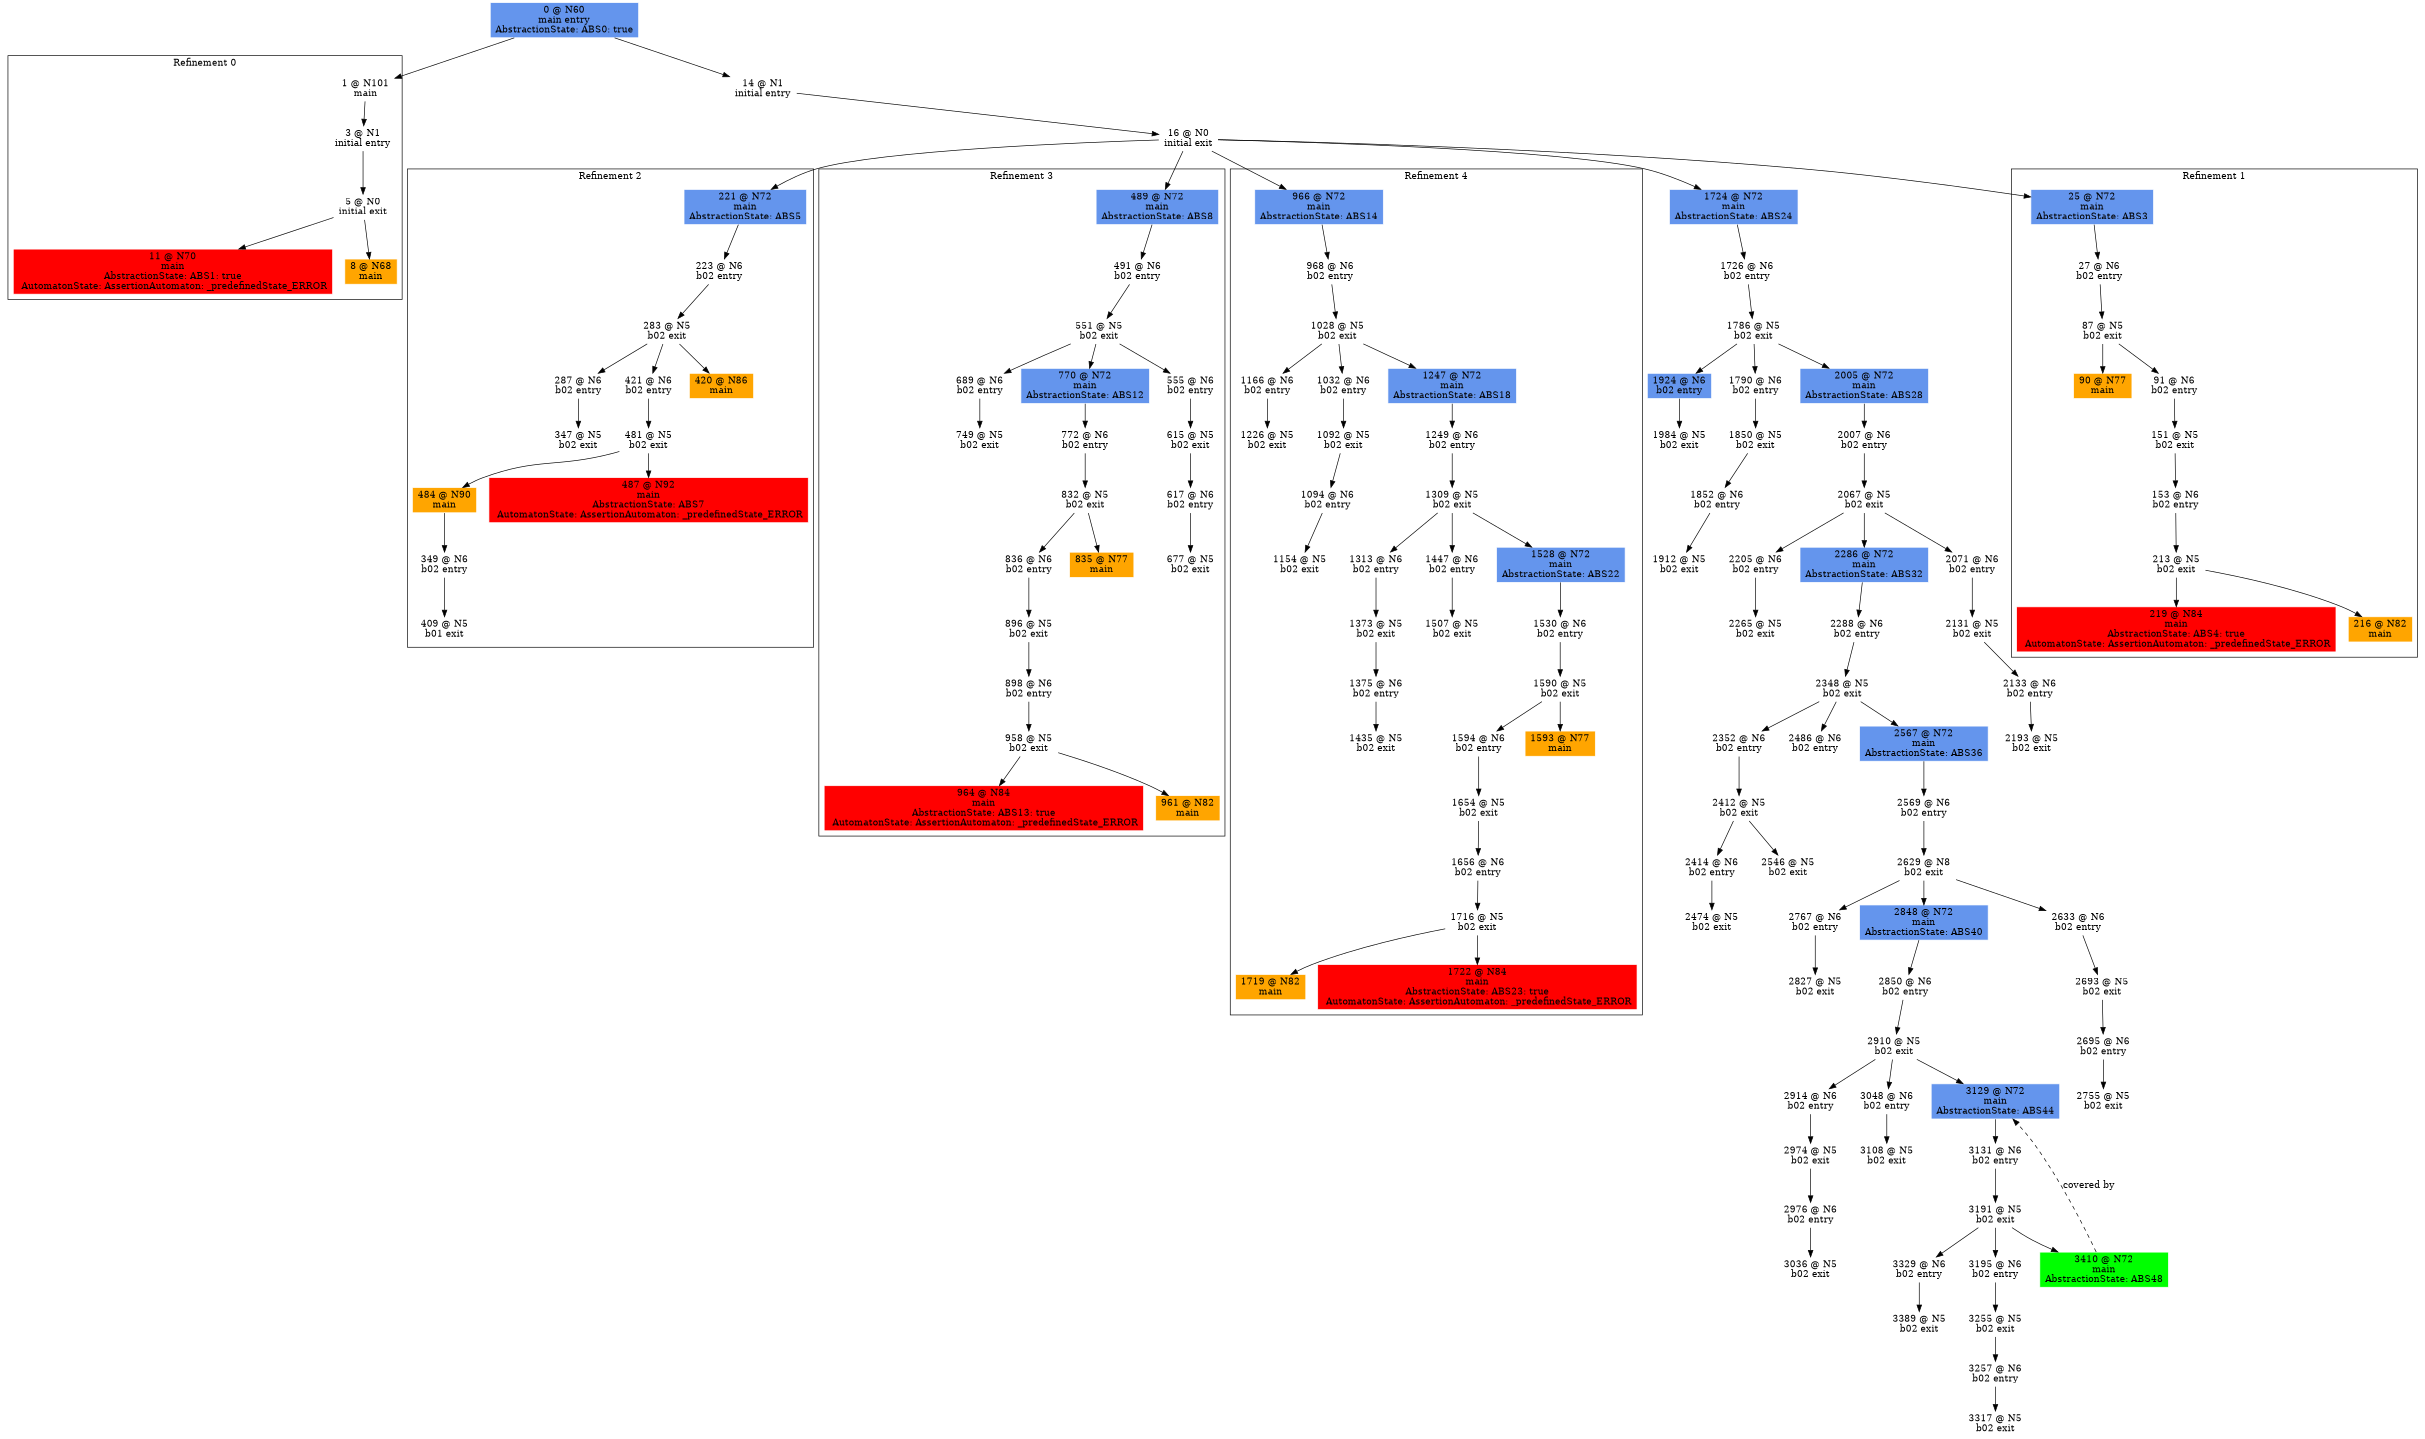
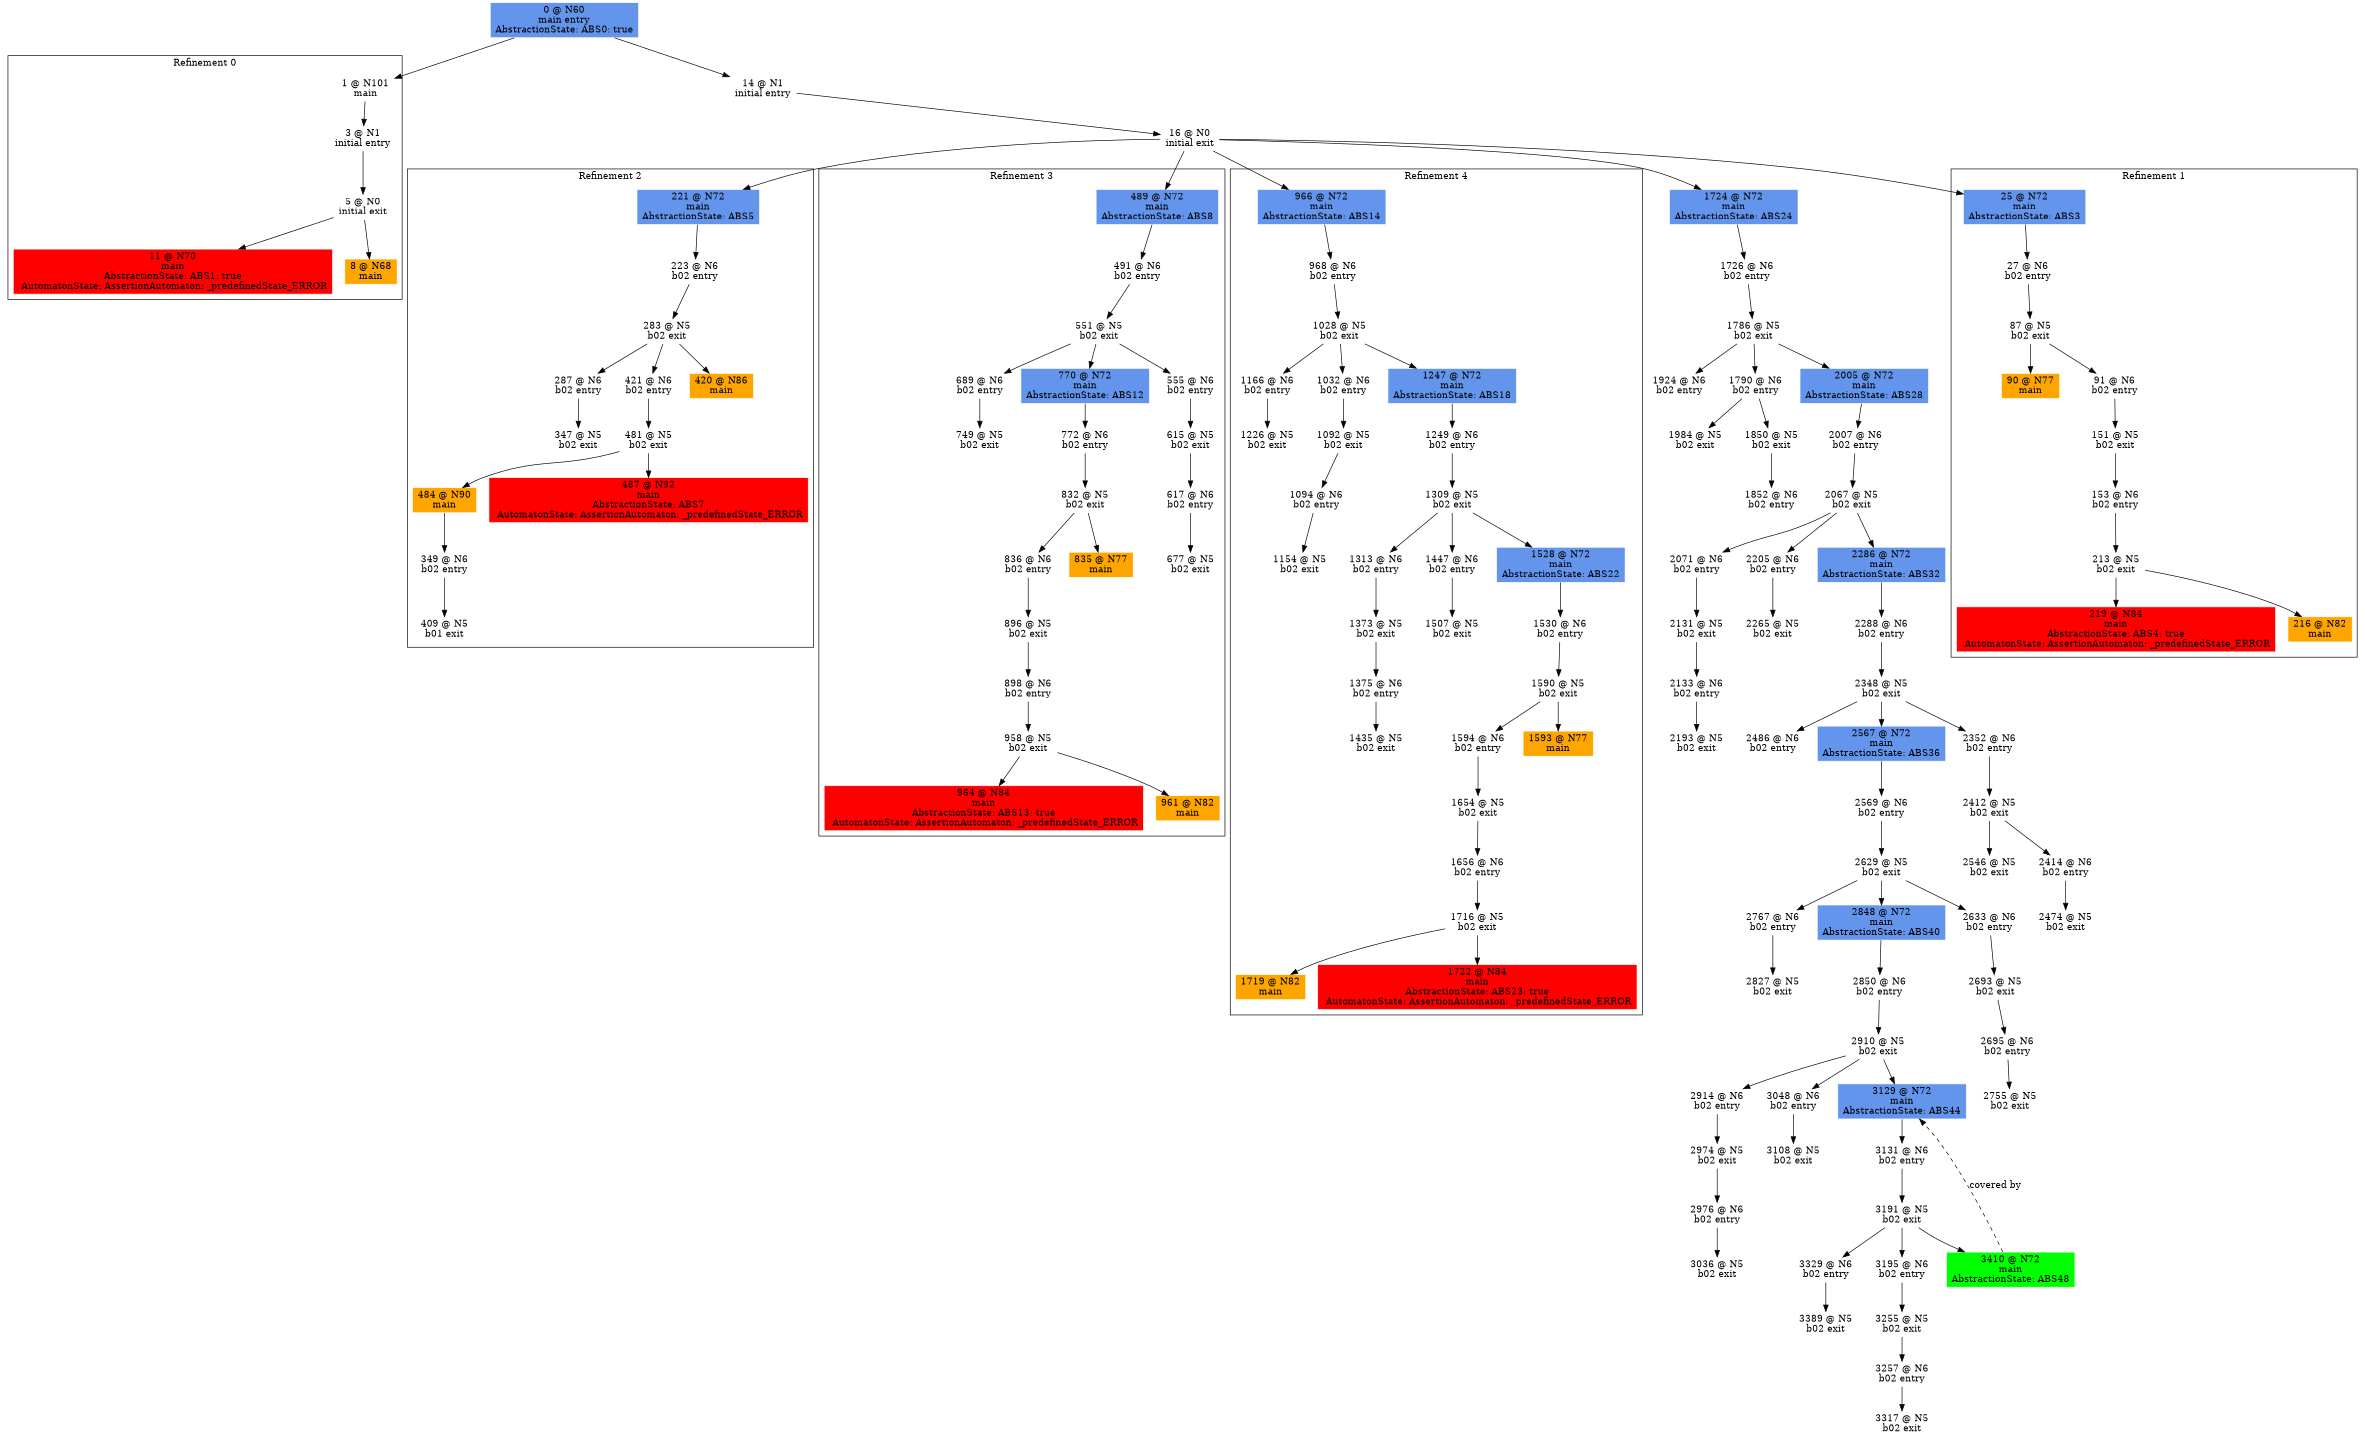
(1679, 386) -> (1679, 386)
(1679, 410) -> (1728, 411)
(1679, 565) -> none
(1924, 868) -> (1882, 868)
